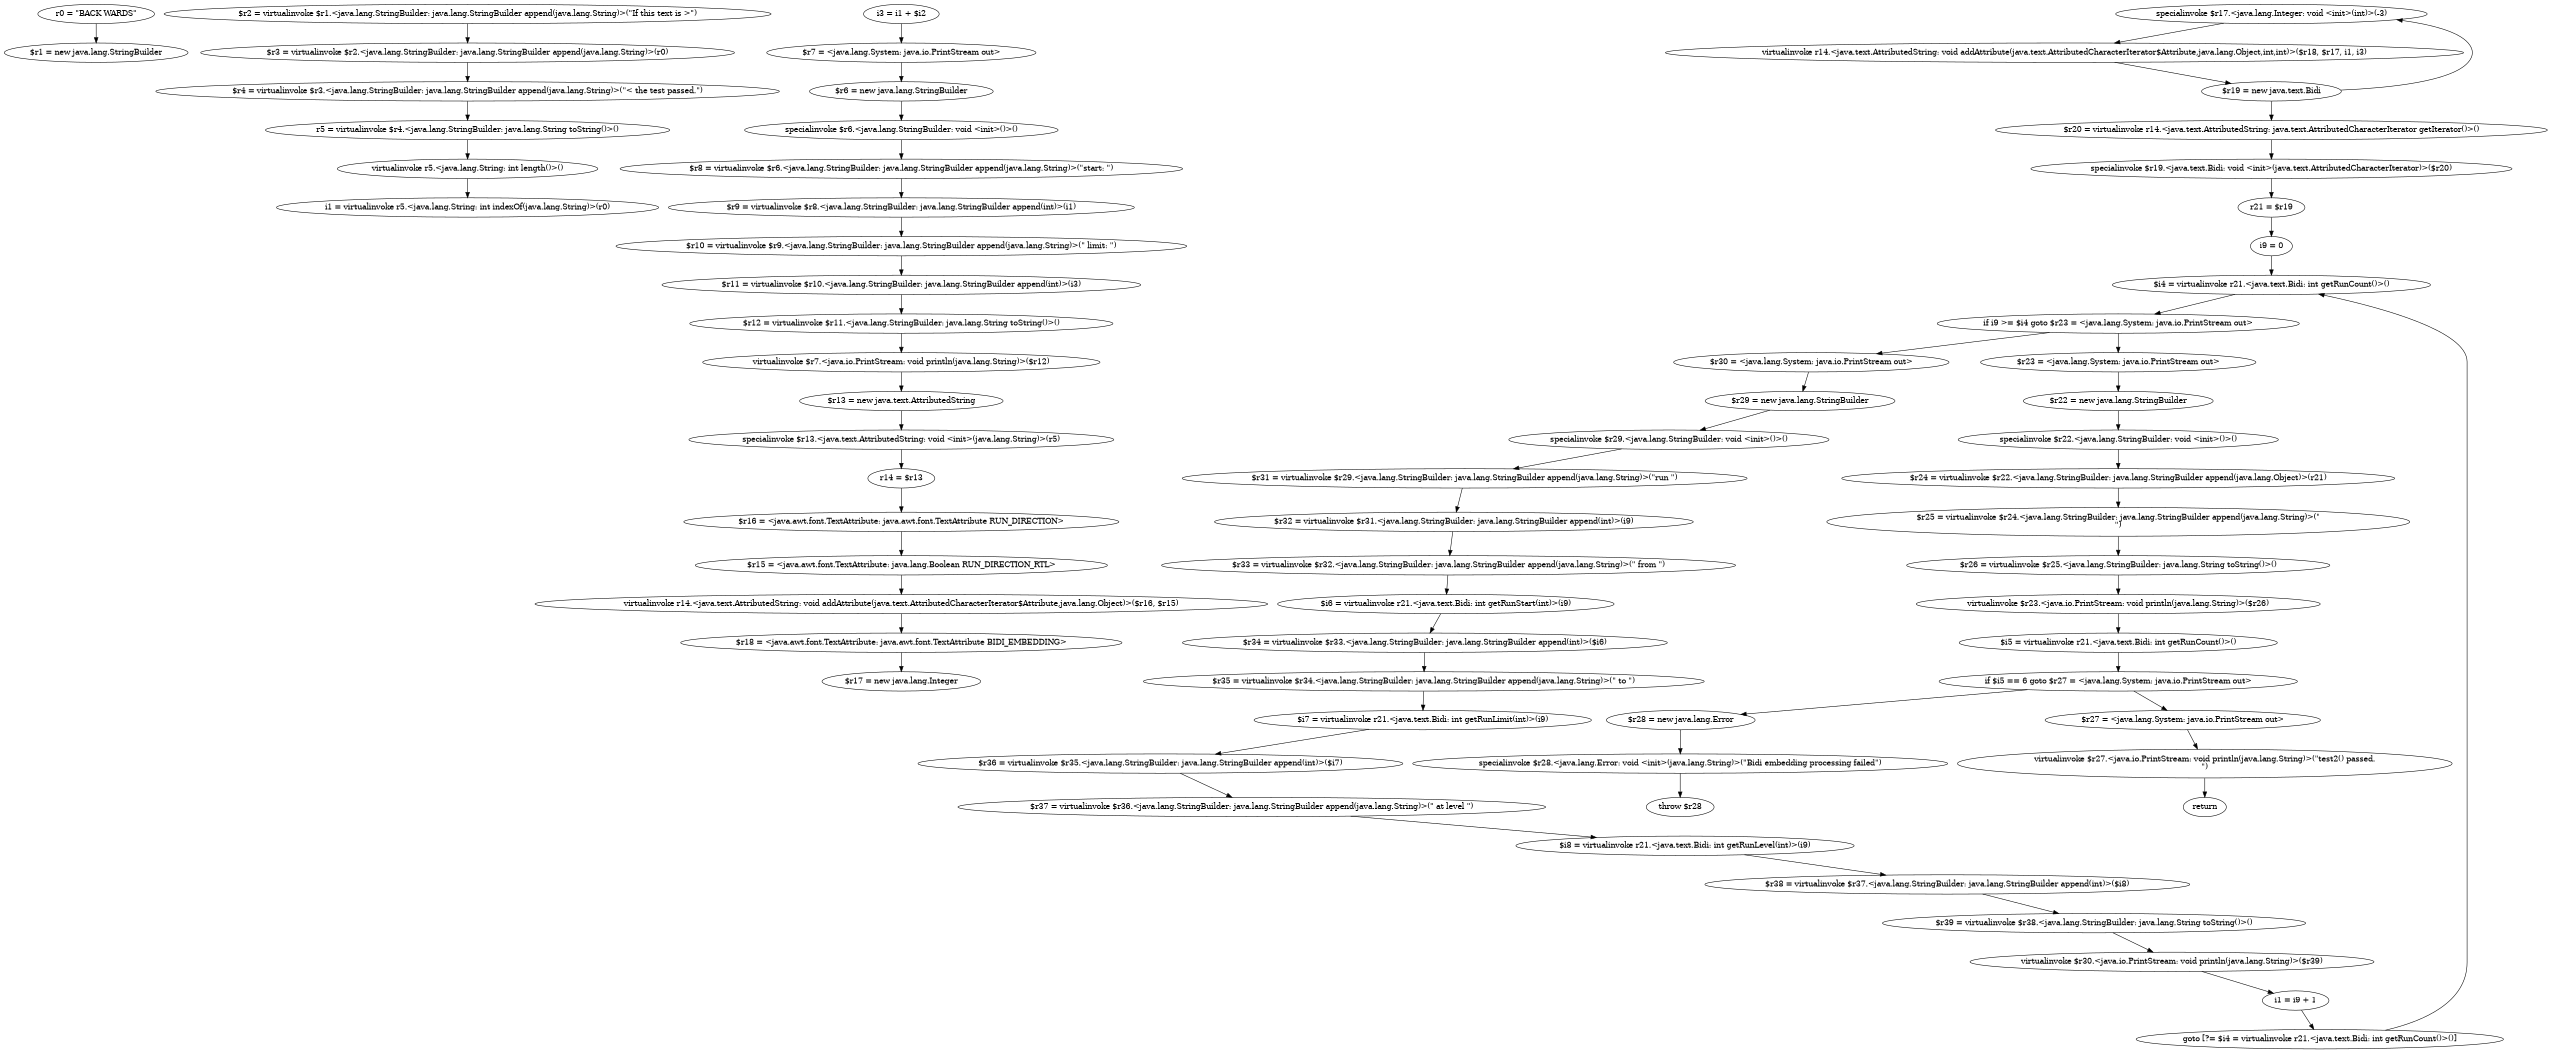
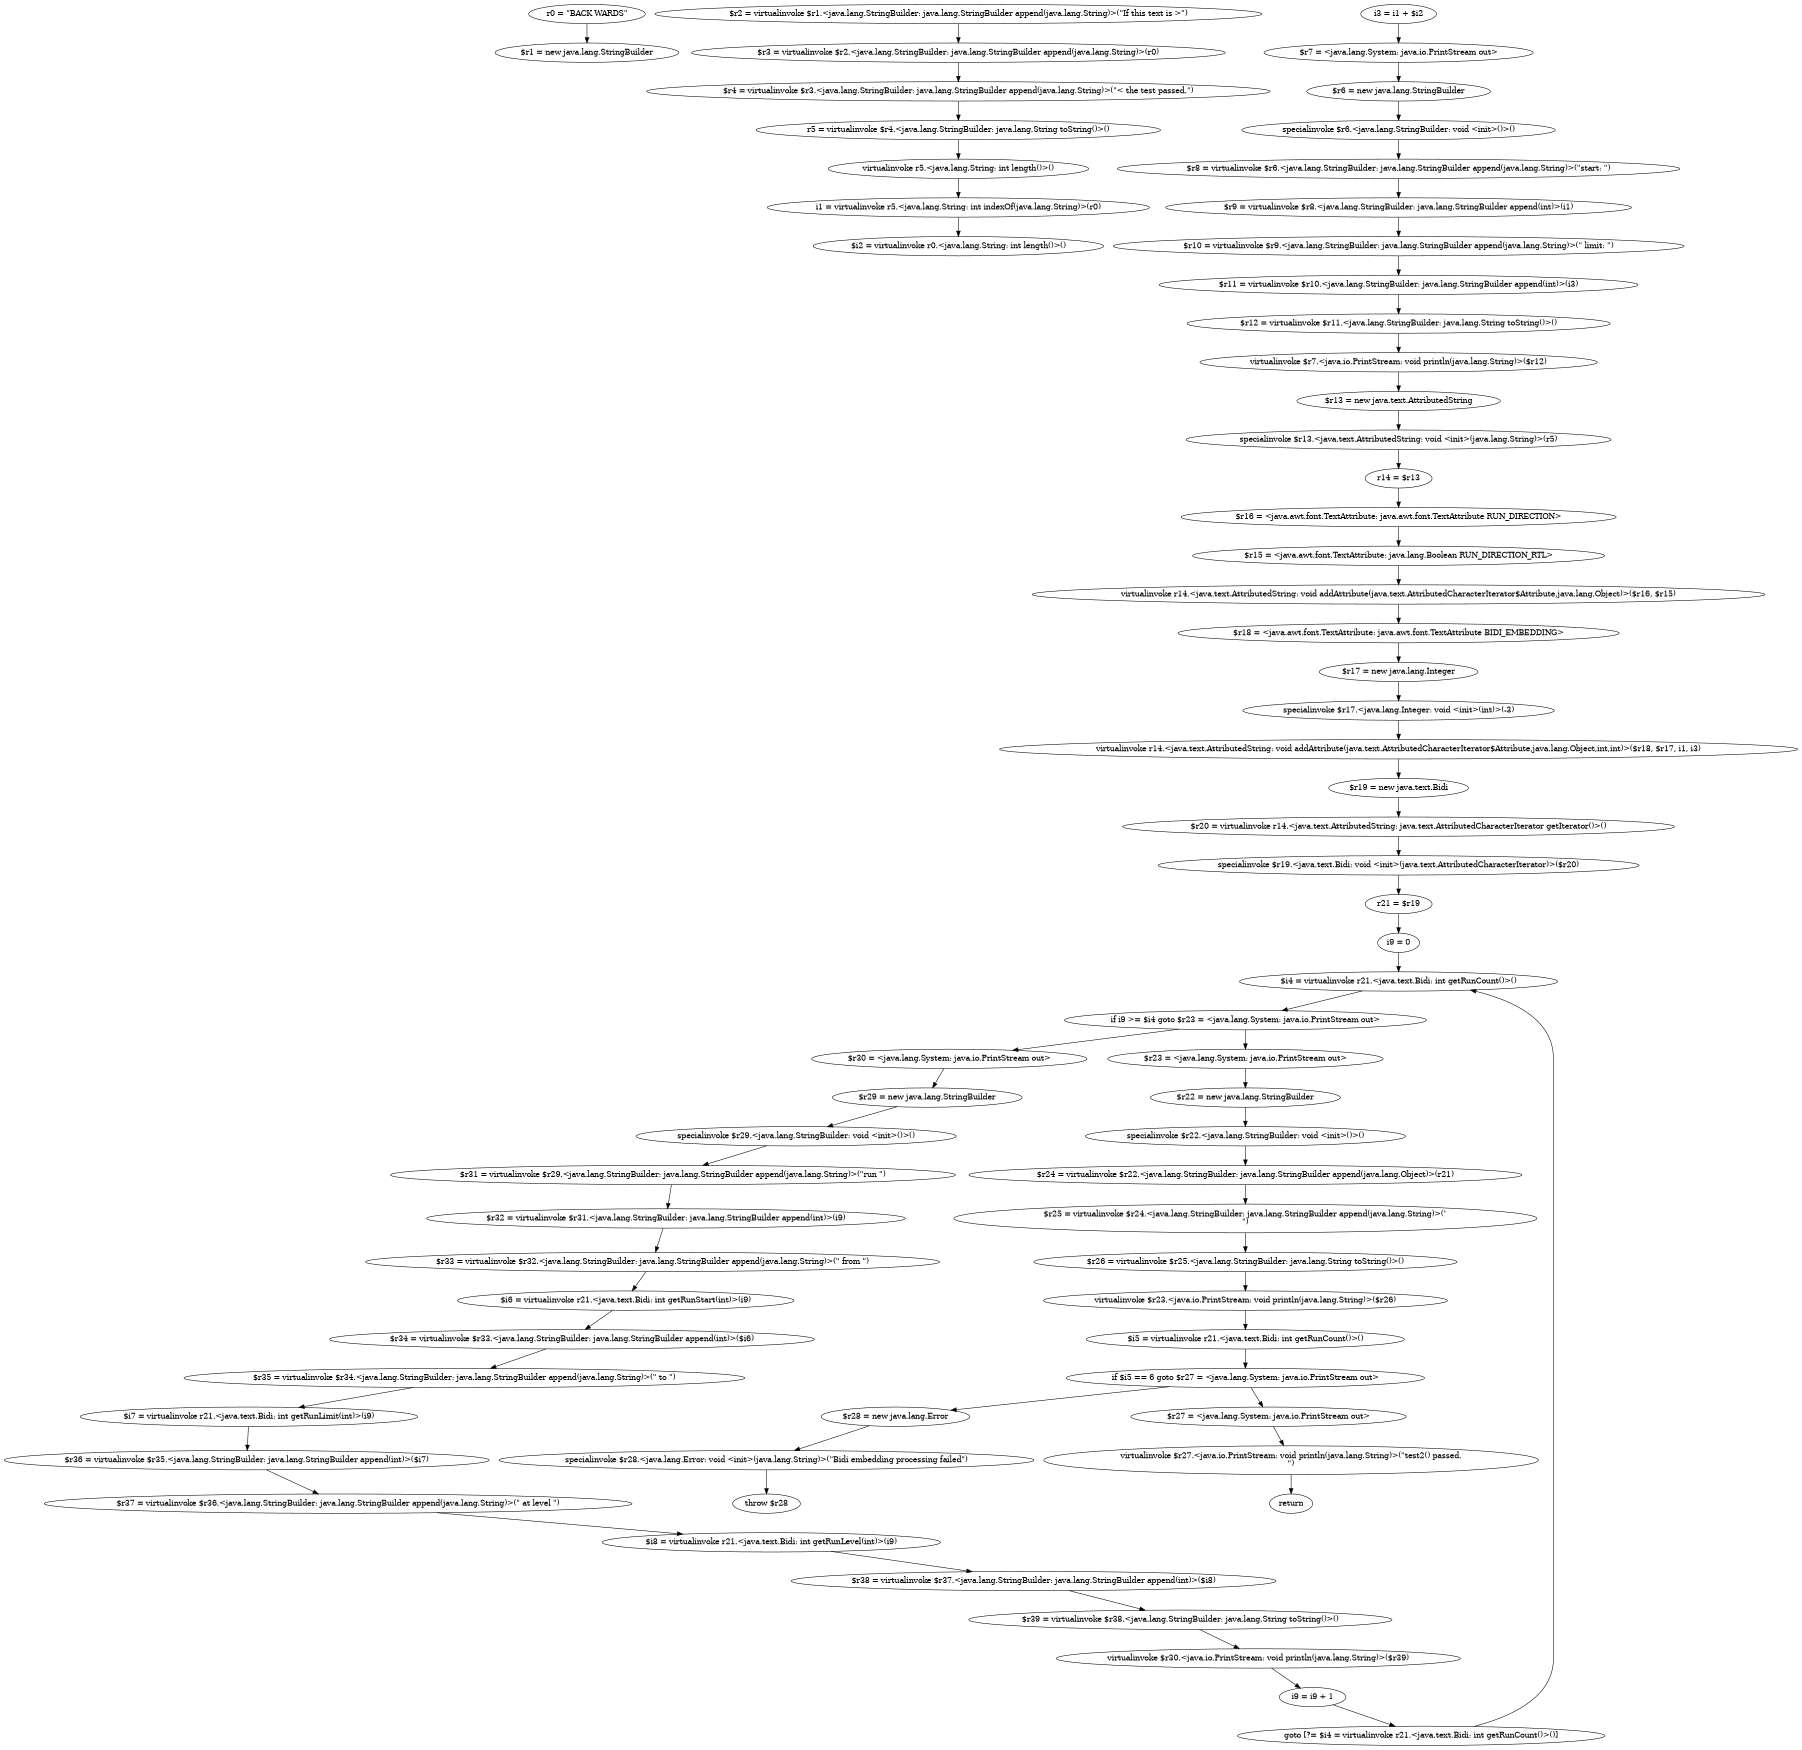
(2451, 73) -> (1399, 689)
none -> (958, 246)
(2296, 1001) -> (1313, 1697)
